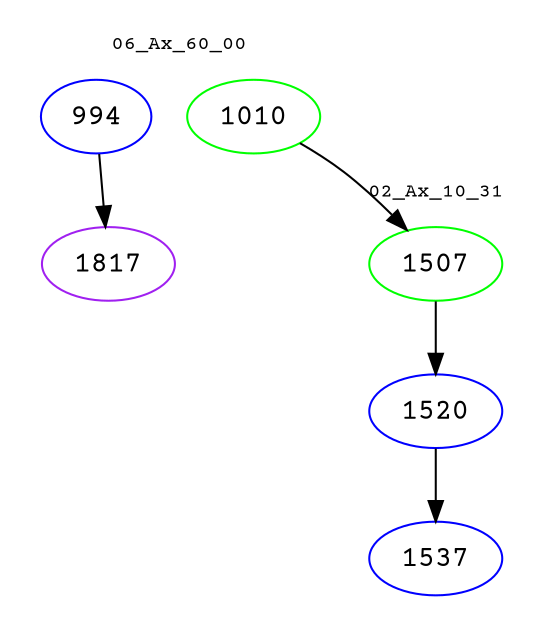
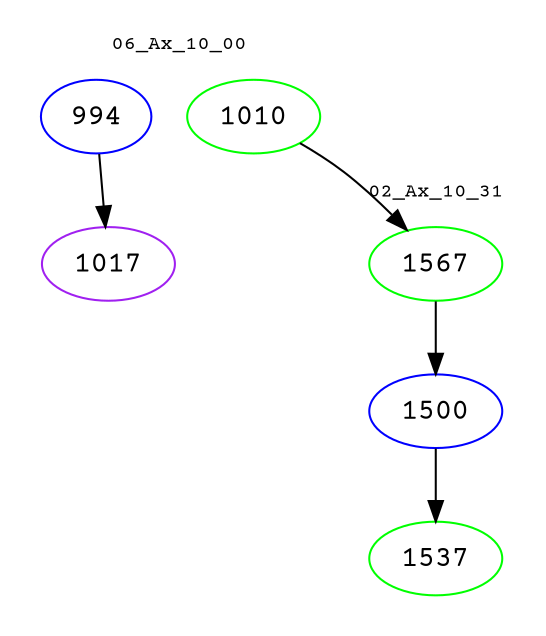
(180, 44) -> (180, 44)
(108, 264) -> (108, 264)
(436, 264) -> (436, 264)
(436, 411) -> (436, 411)
(436, 559) -> (436, 559)
